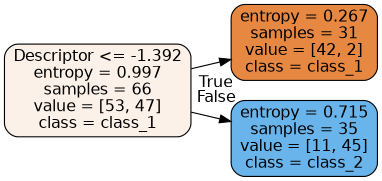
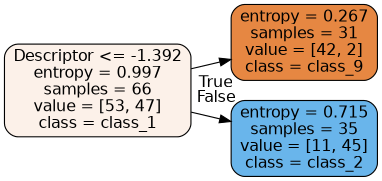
(304, 42) -> (304, 42)
